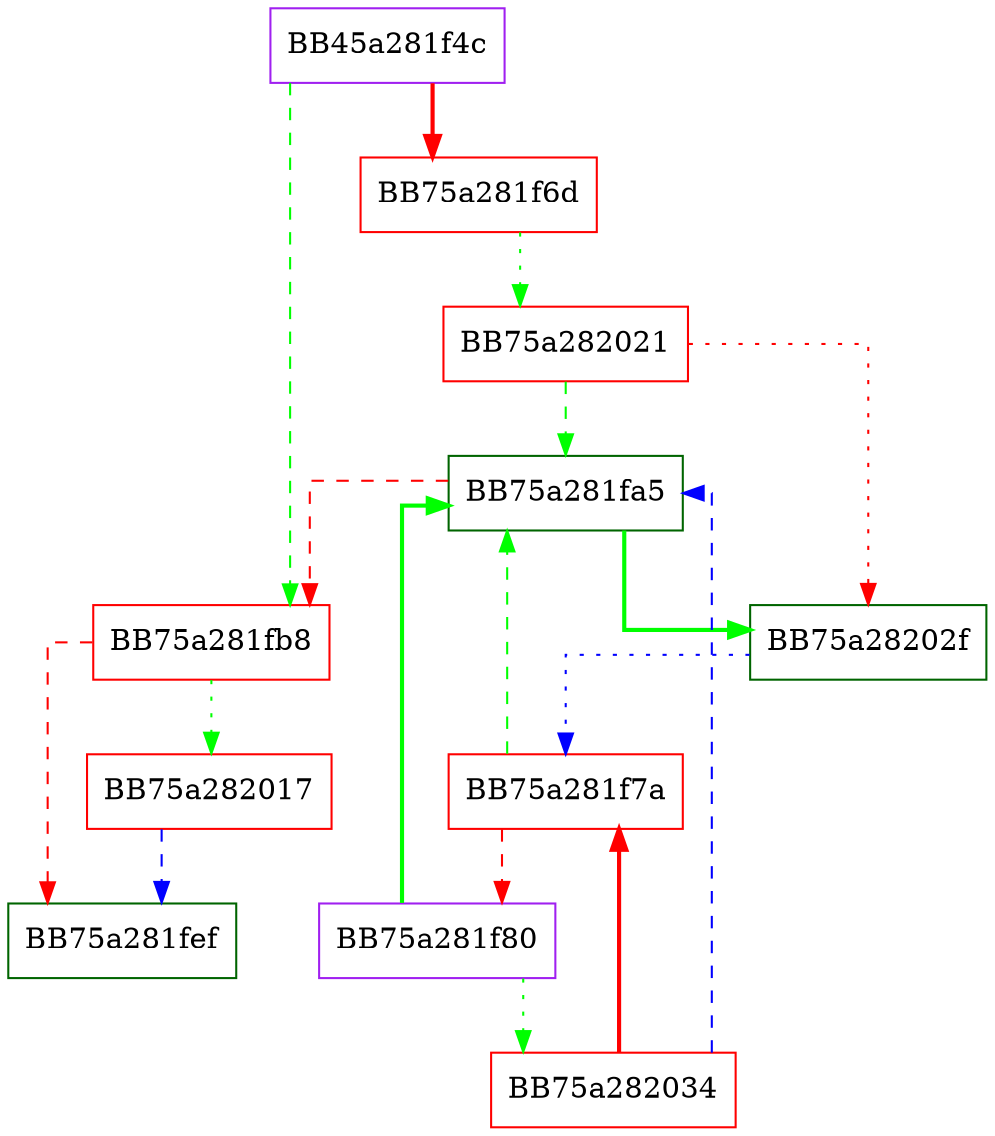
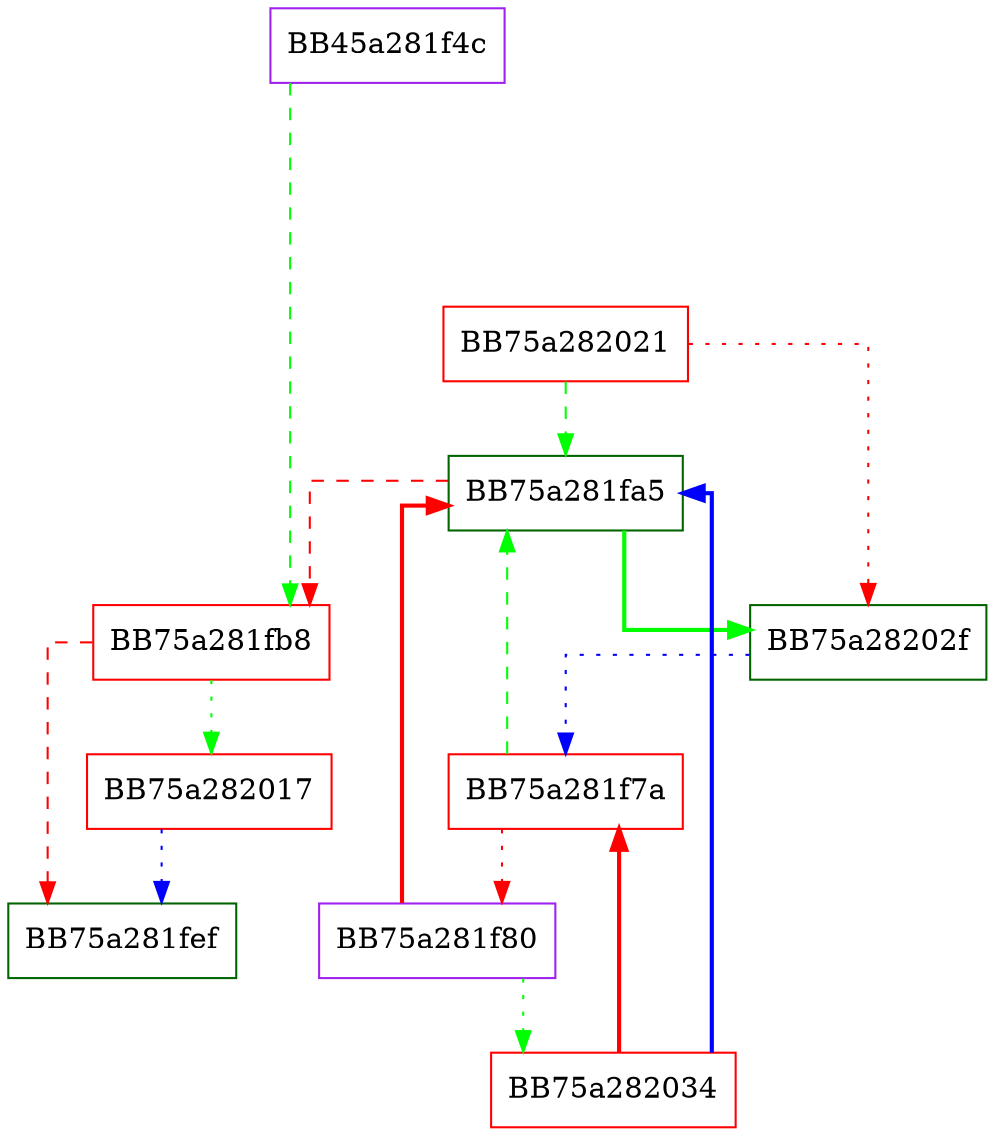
(479, 195) -> none
(402, 691) -> (402, 691)
(712, 769) -> (712, 769)
(162, 856) -> (162, 856)
(502, 856) -> (502, 856)
